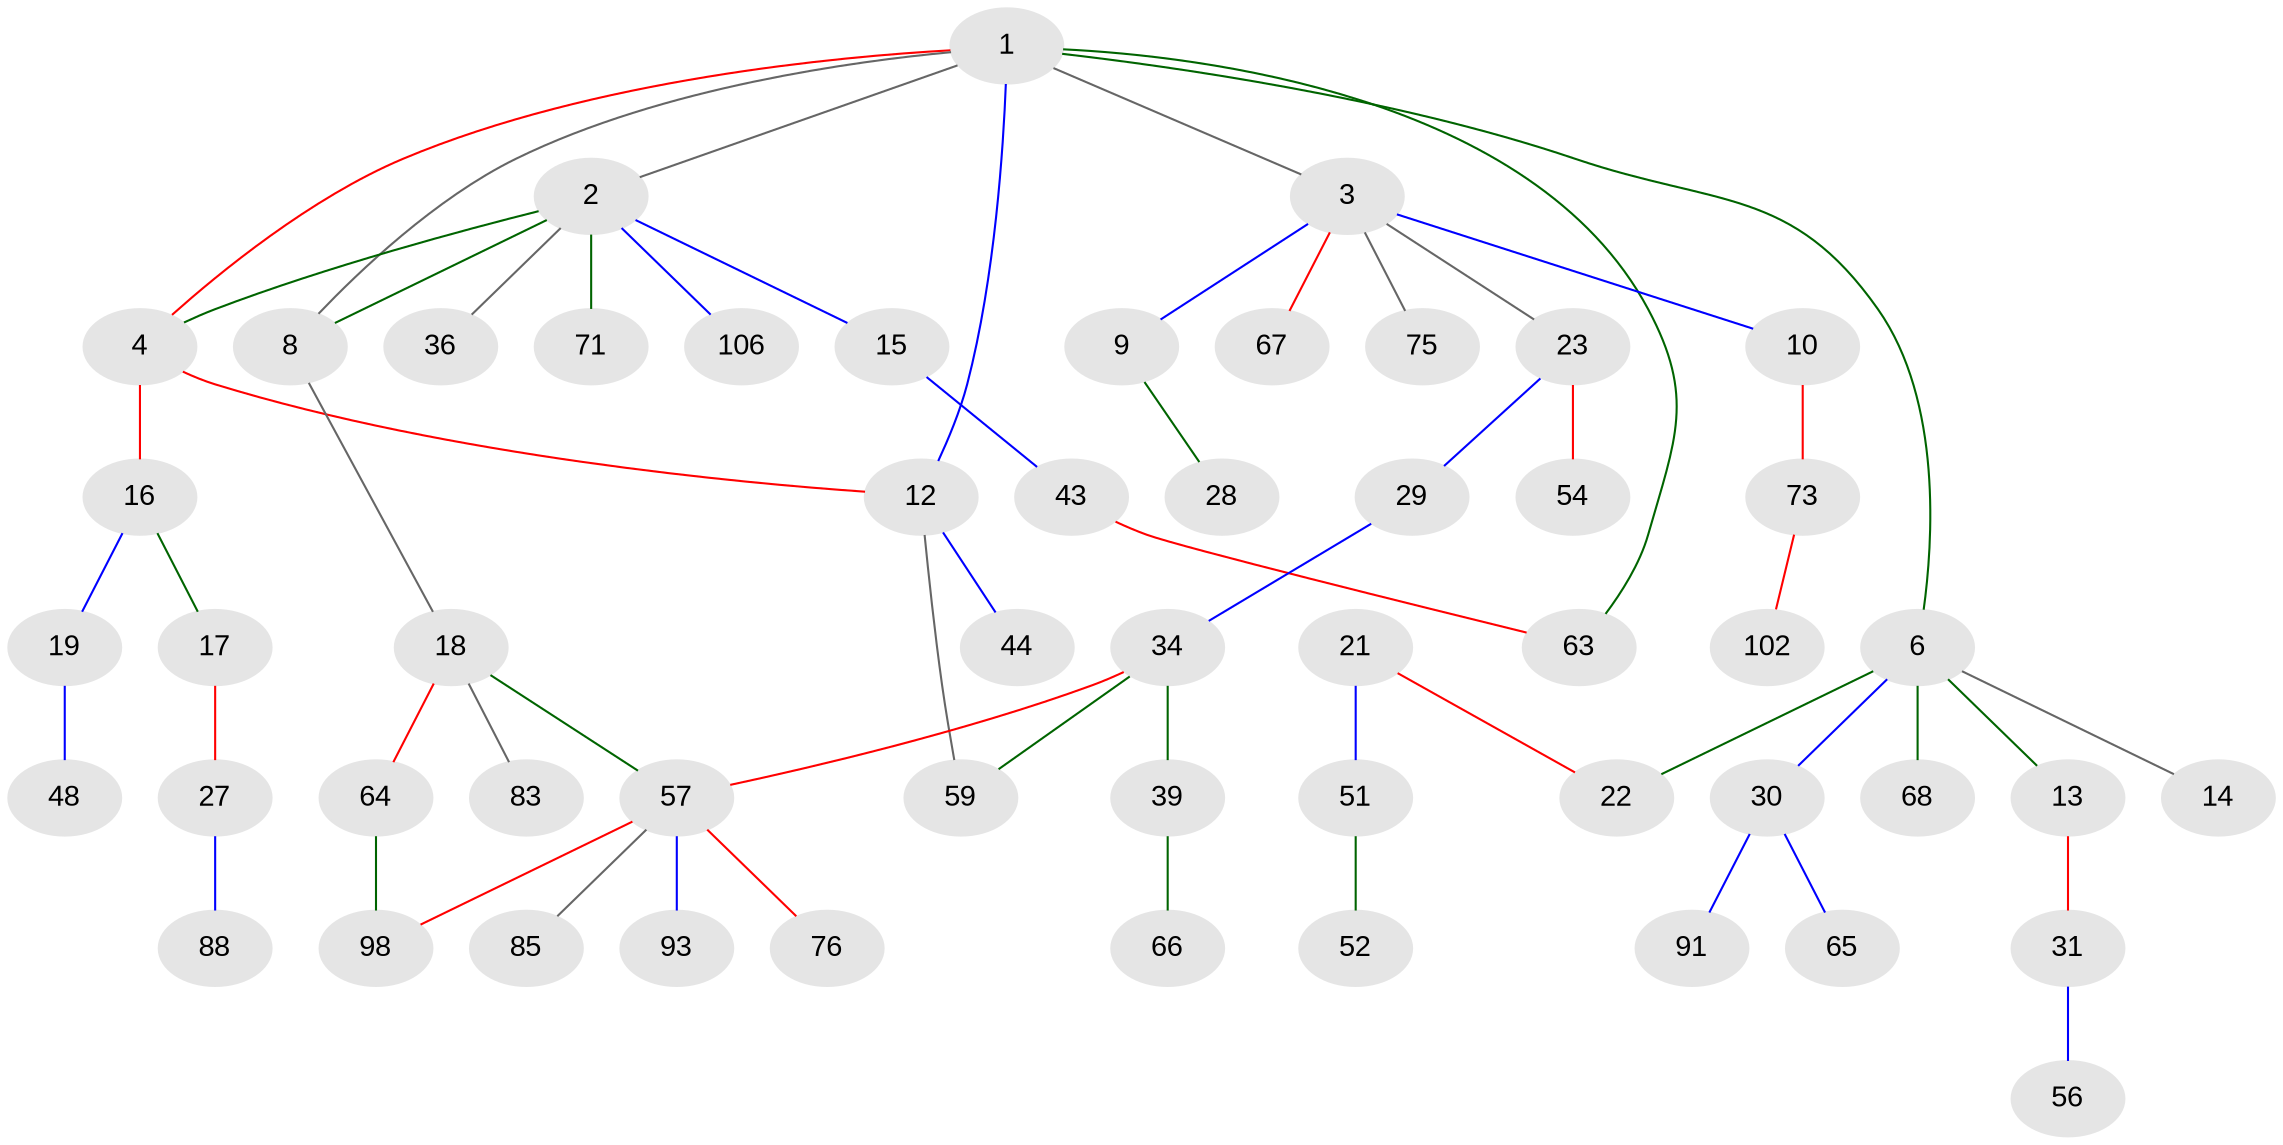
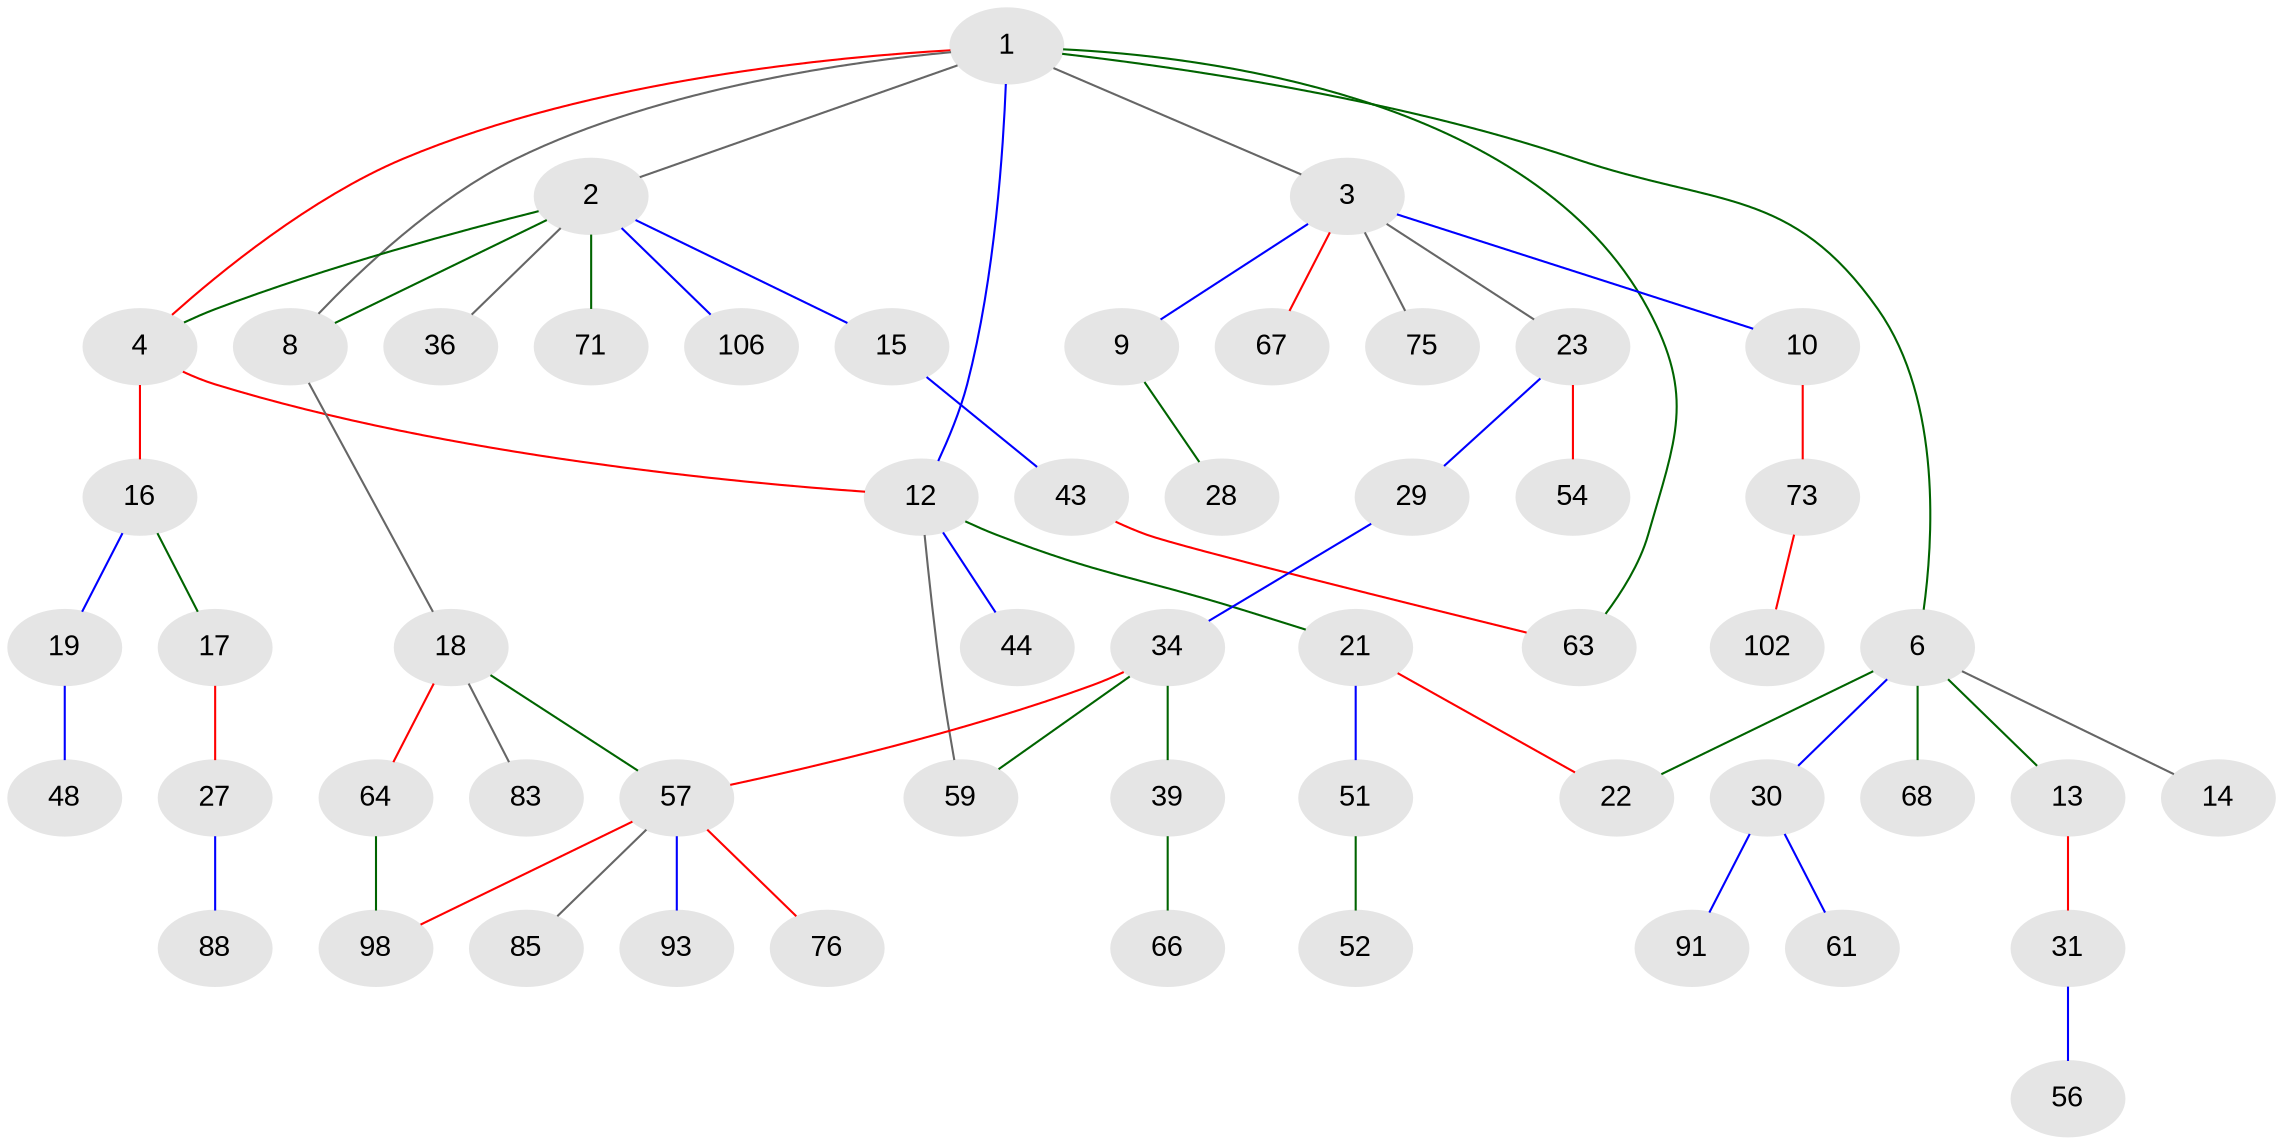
none -> (1134, 579)
(1842, 948) -> (1842, 948)
